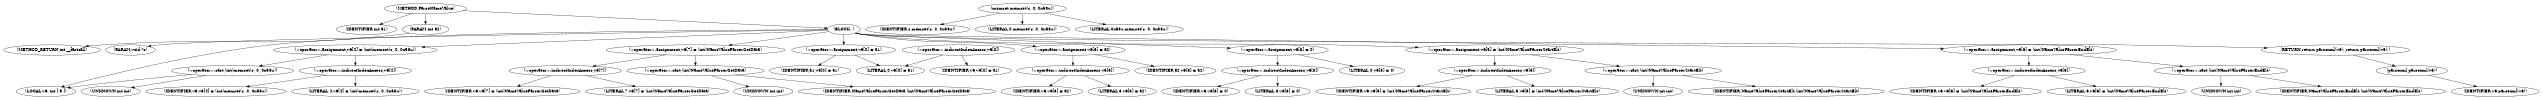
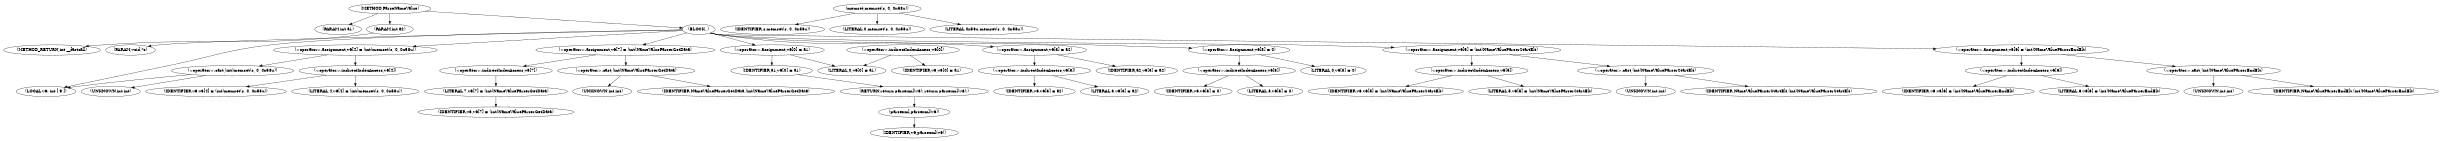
(367, 29) -> (338, 29)
(1630, 43) -> (839, 81)
(535, 81) -> (496, 100)
